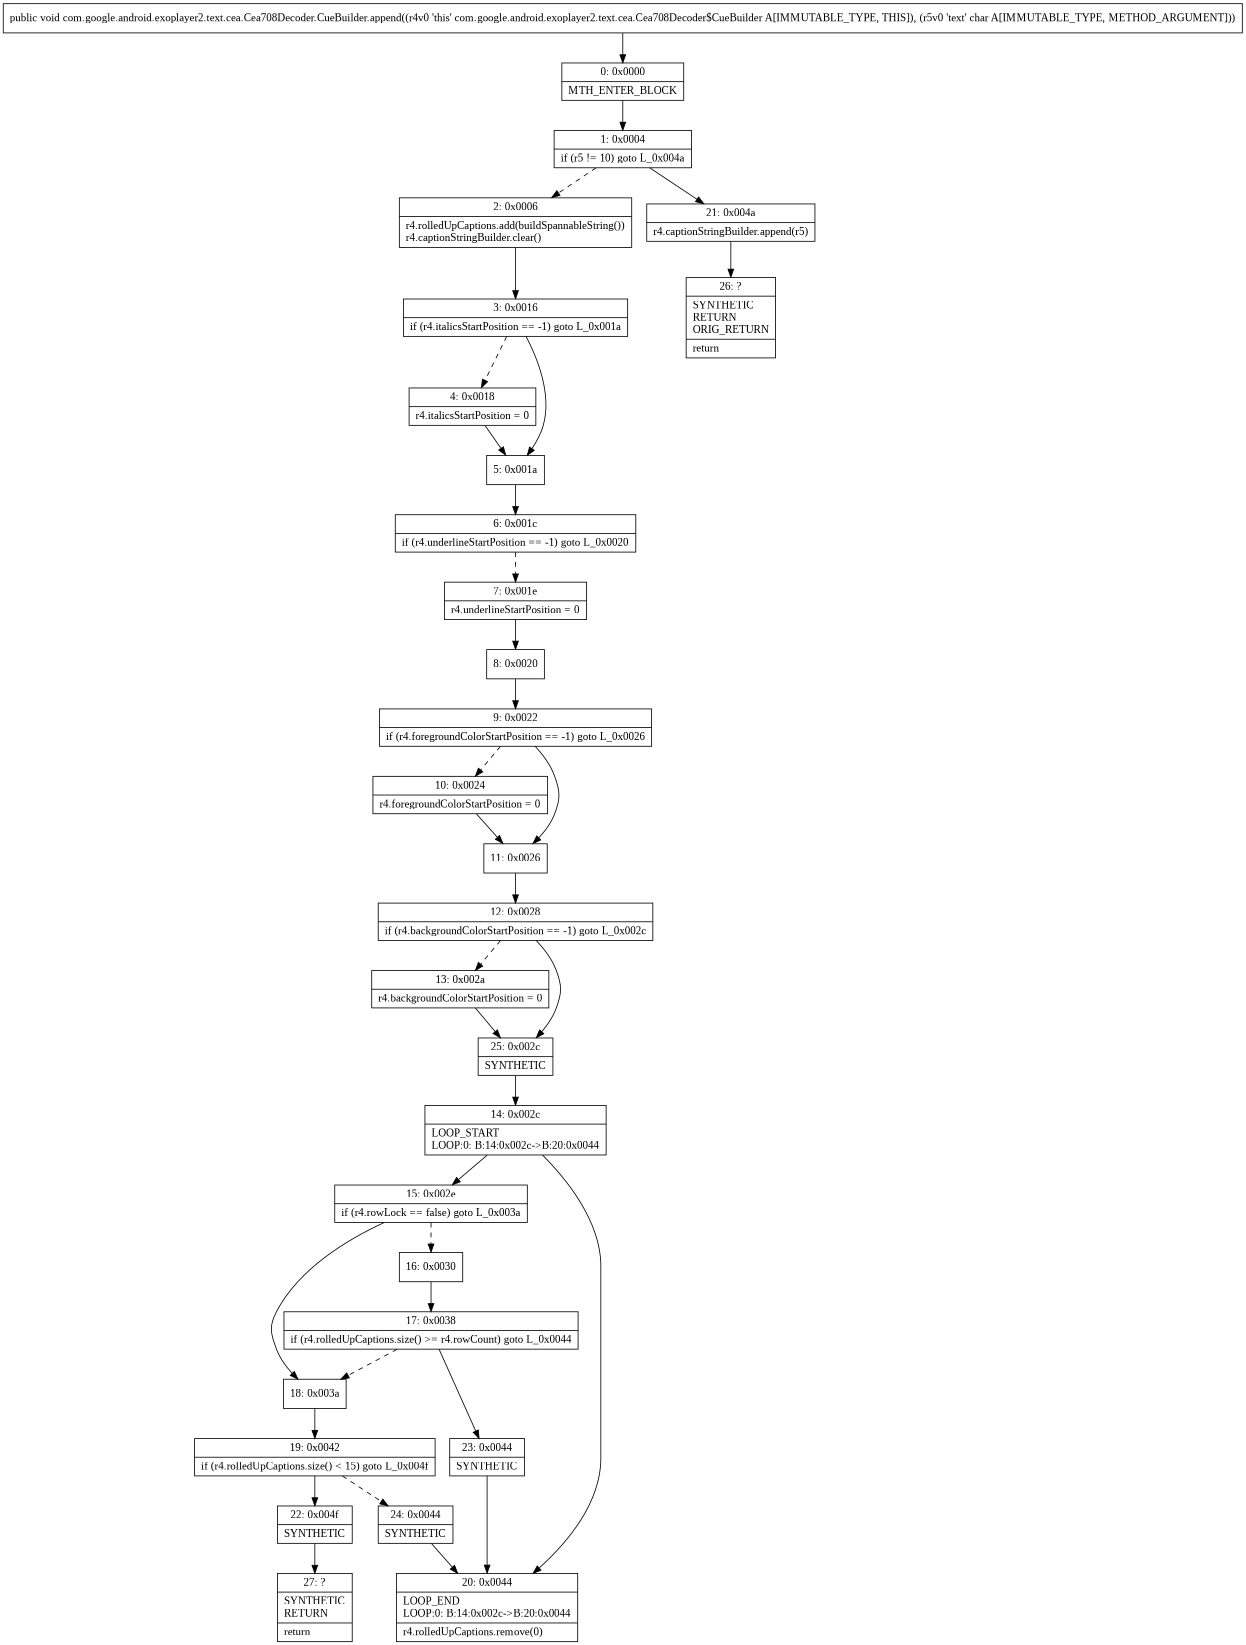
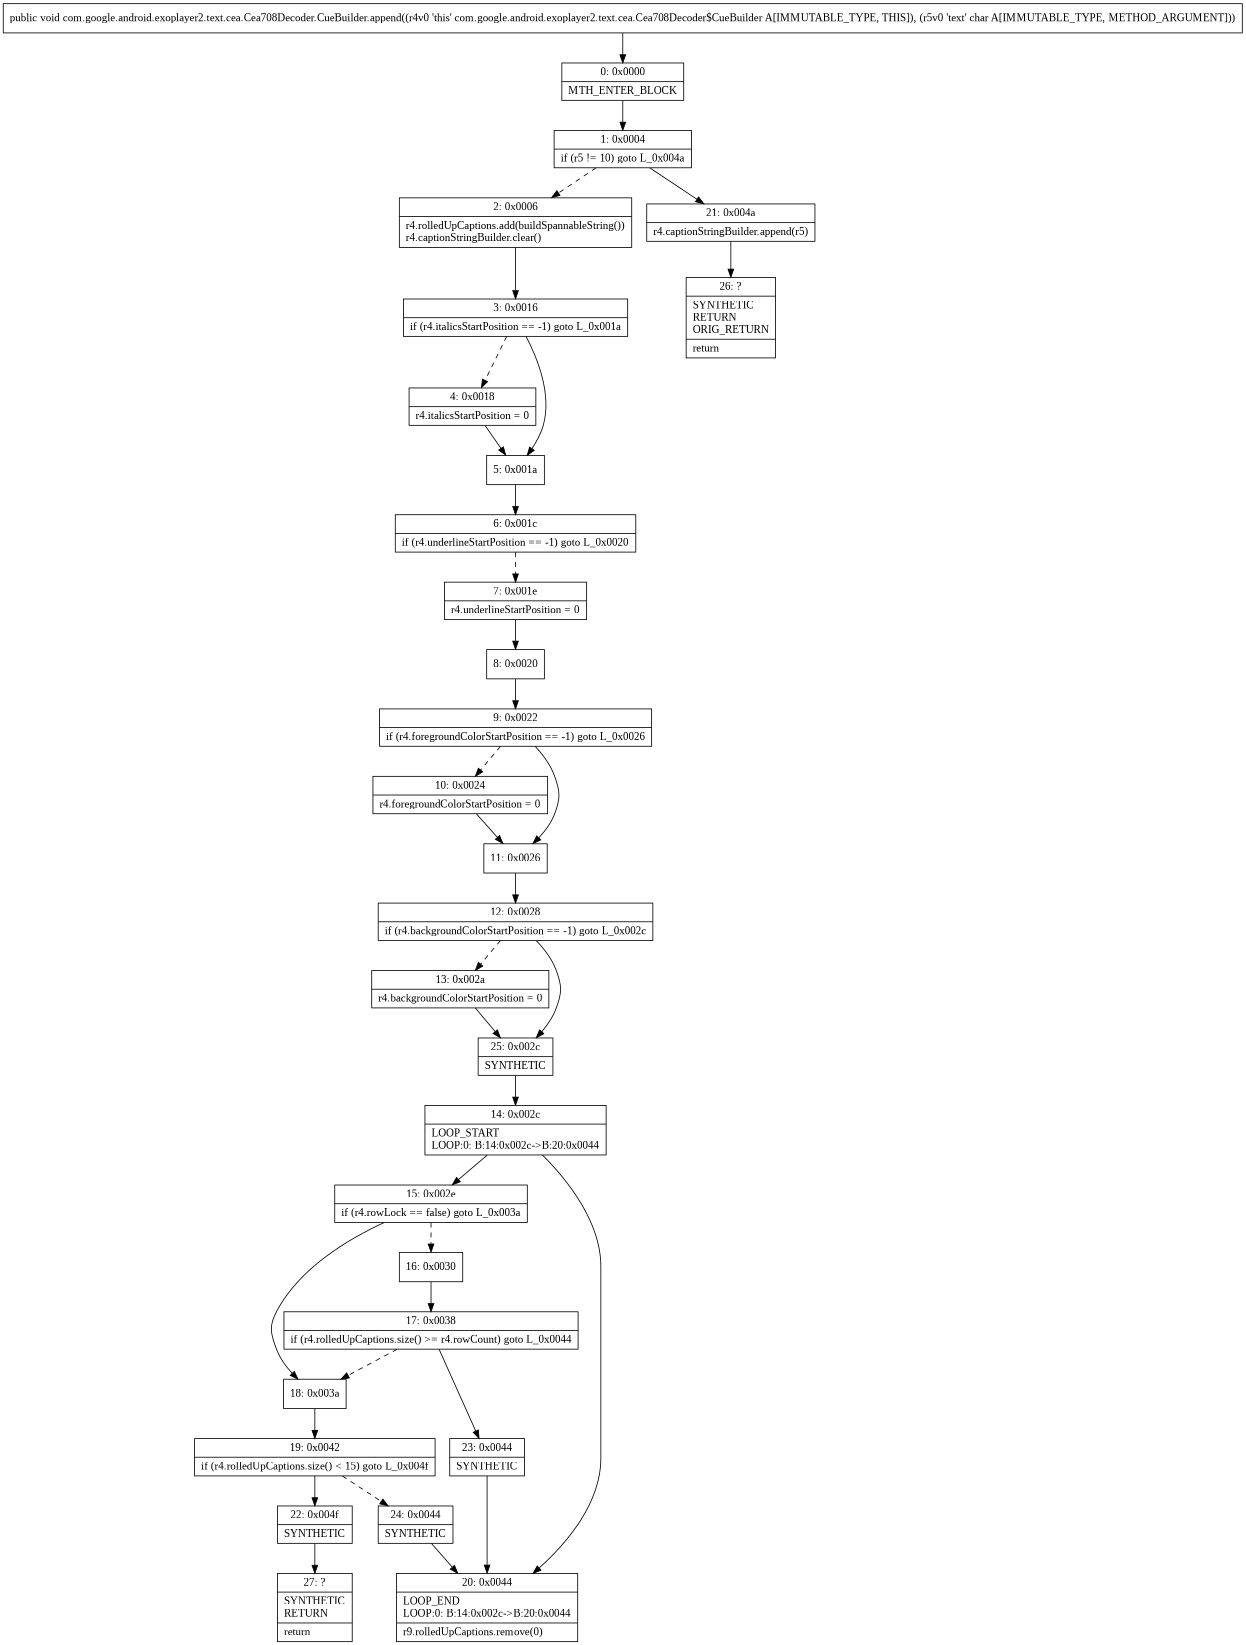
(473, 1632) -> (473, 1632)
